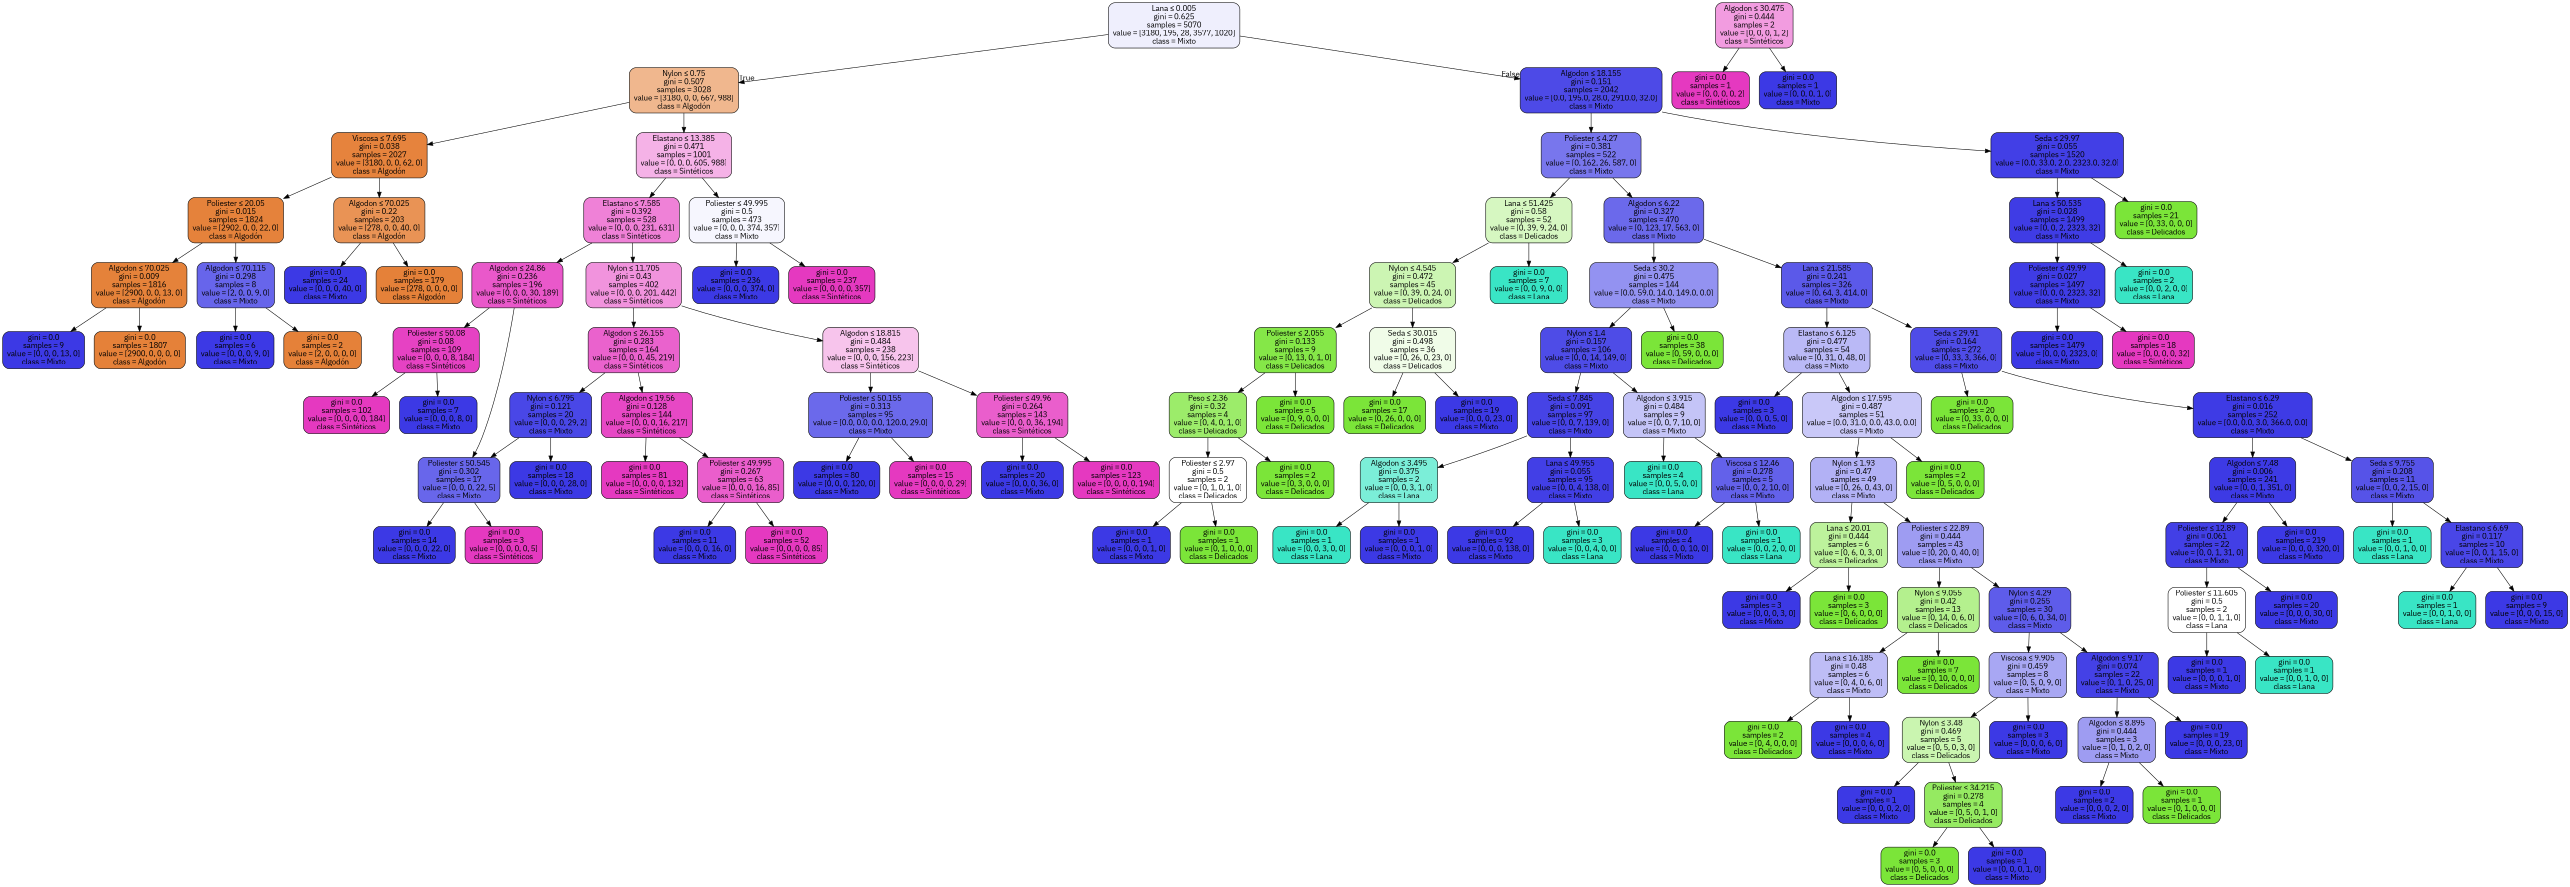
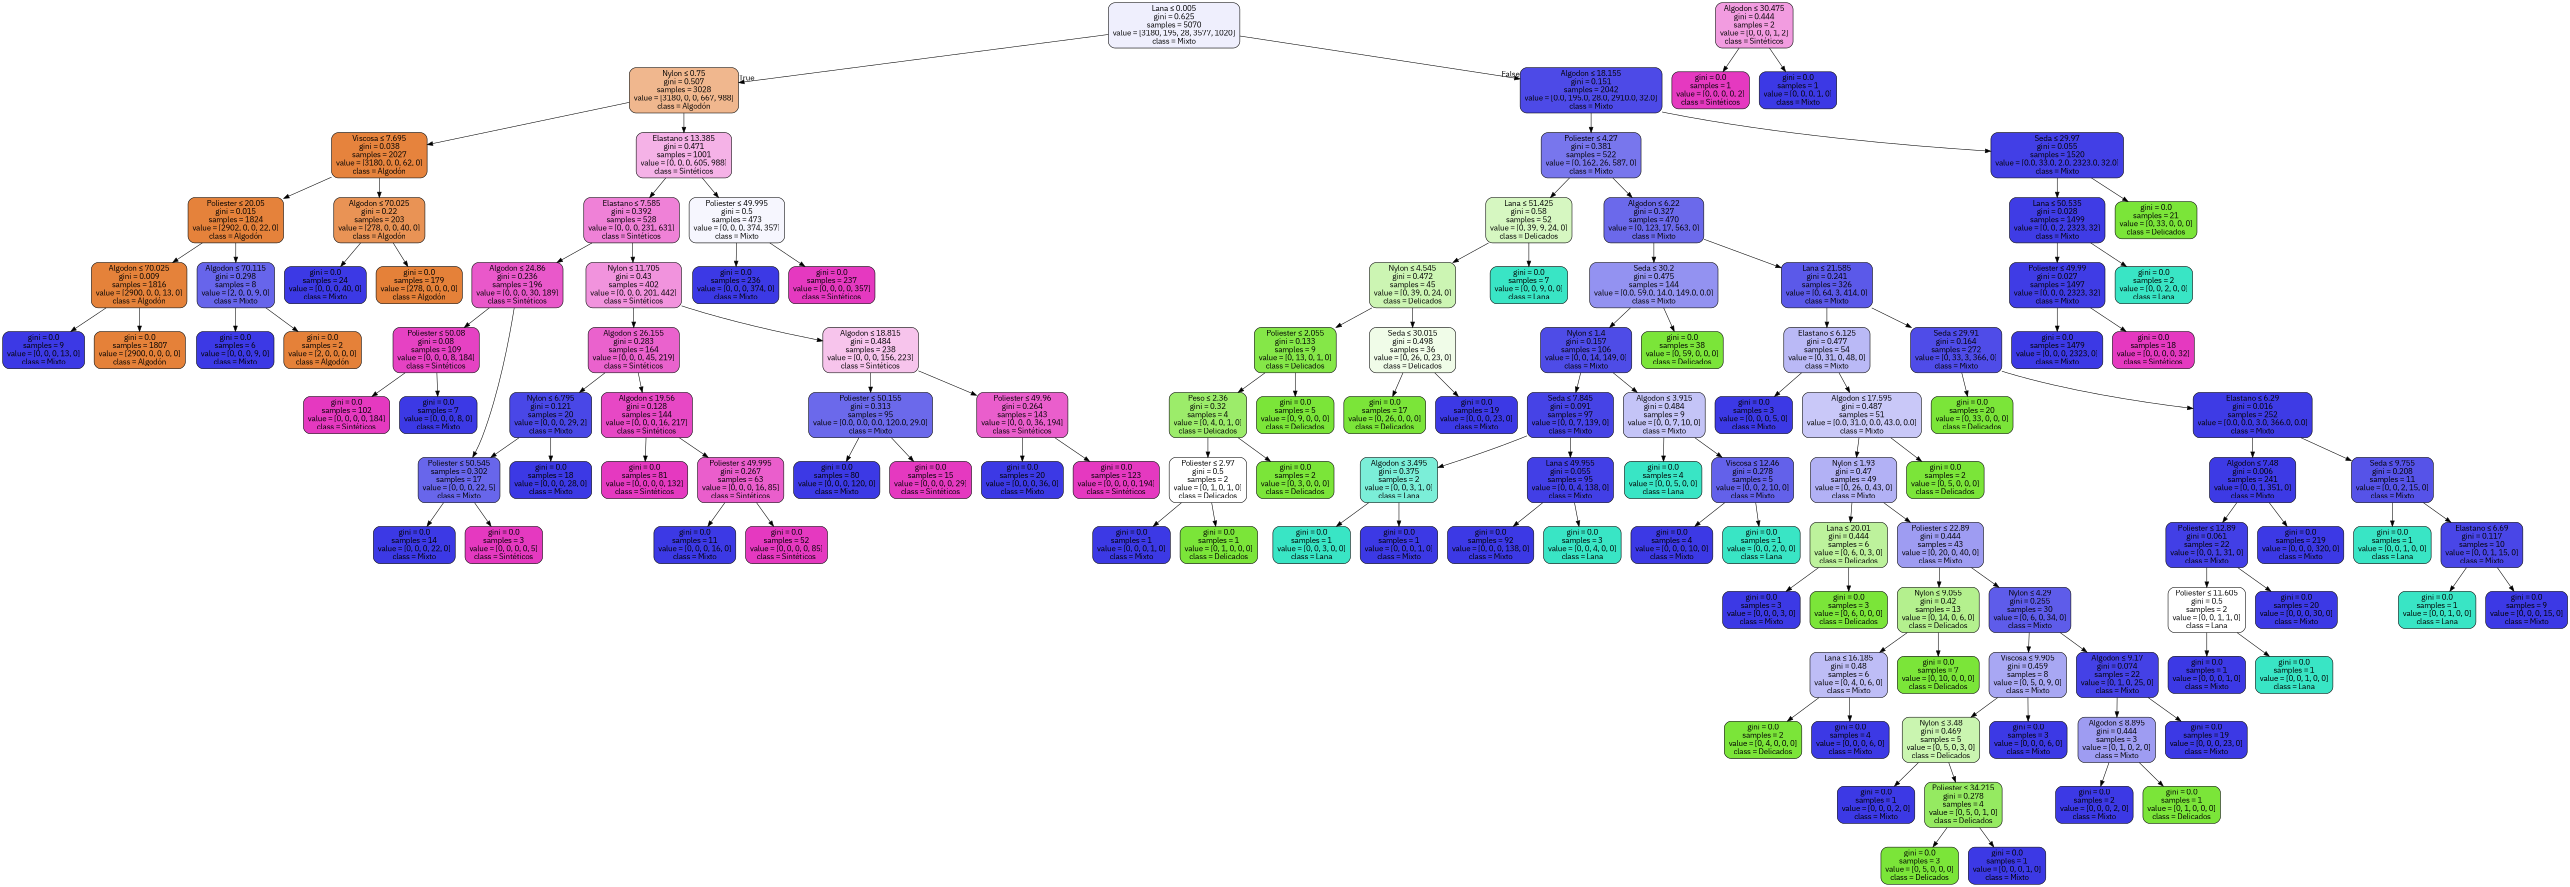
(459, 472) -> (459, 472)
